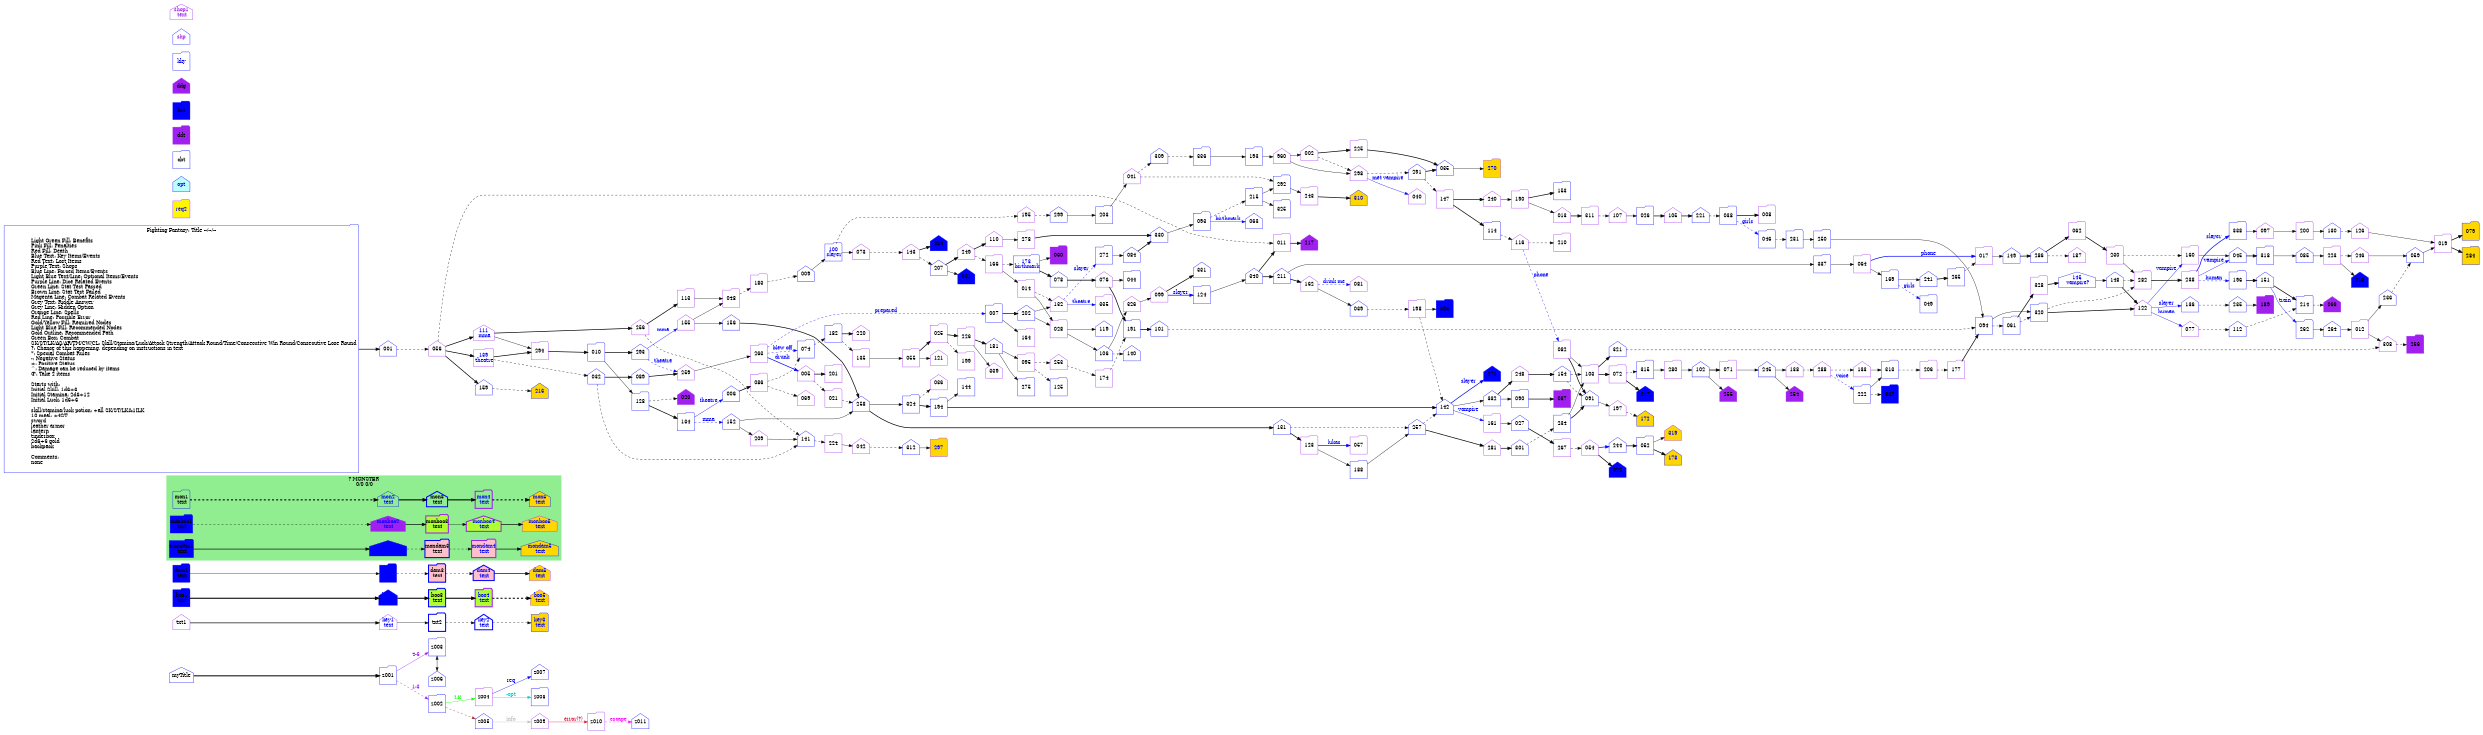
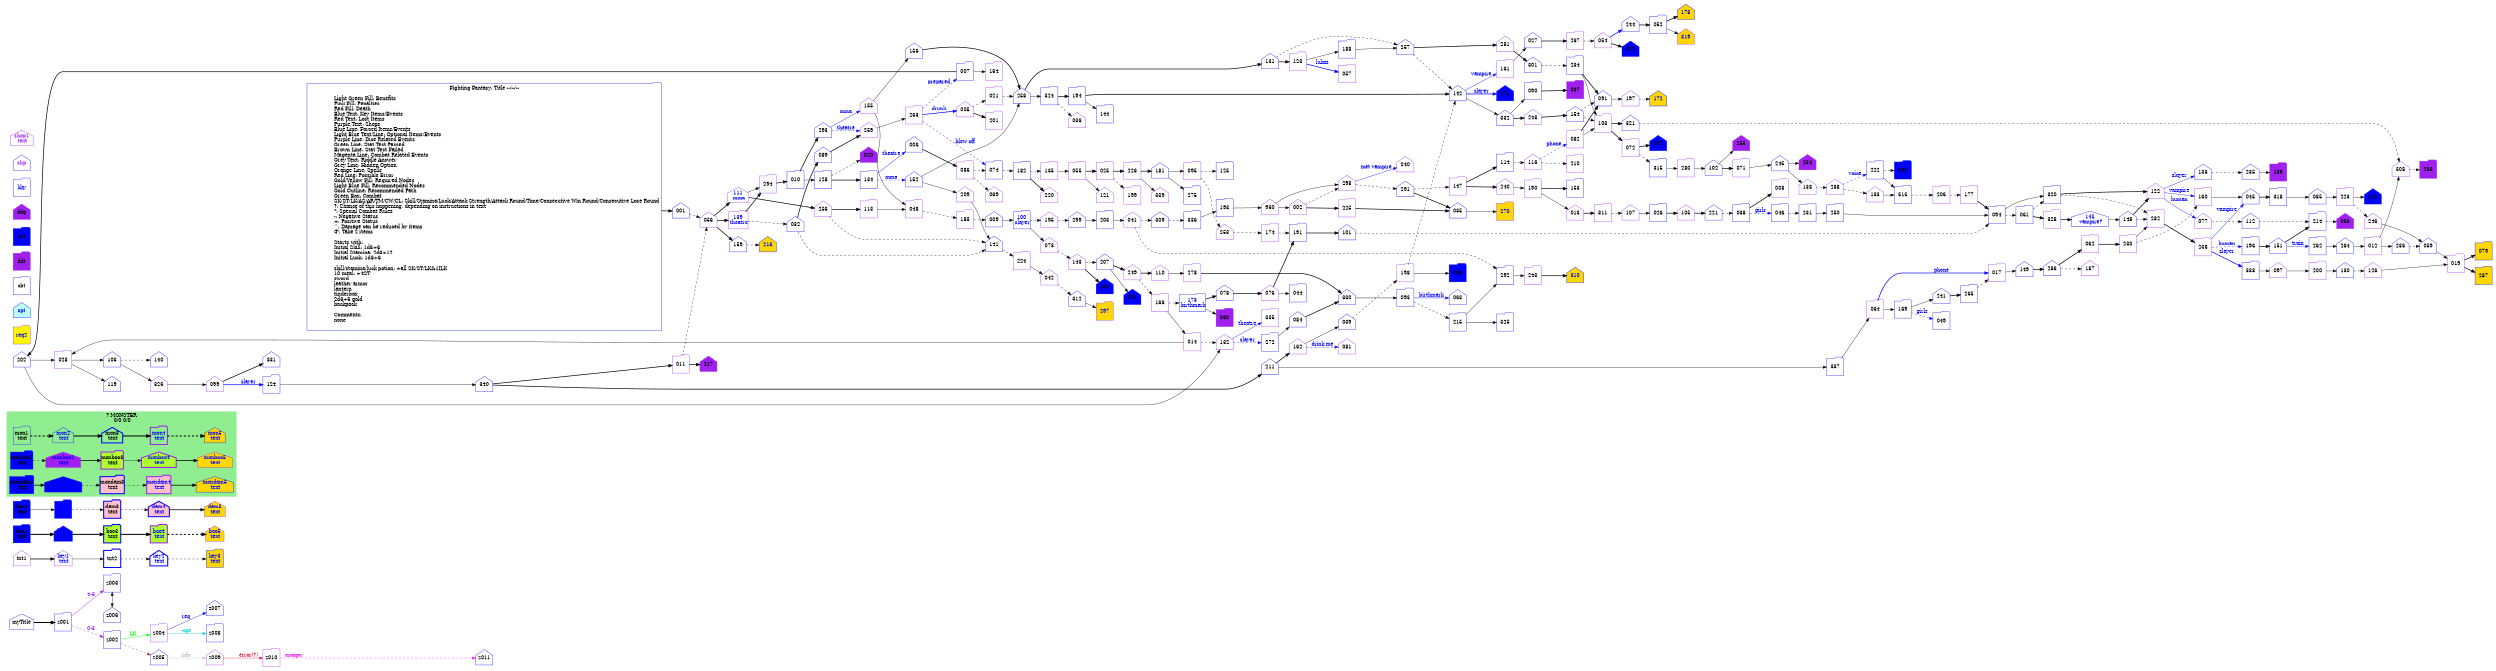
(801, 195) -> (694, 293)
(2471, 256) -> (2484, 276)
(416, 687) -> (91, 629)
